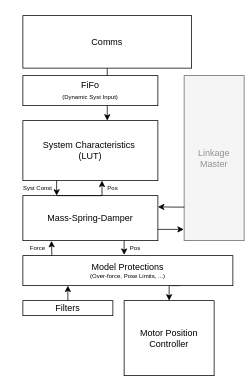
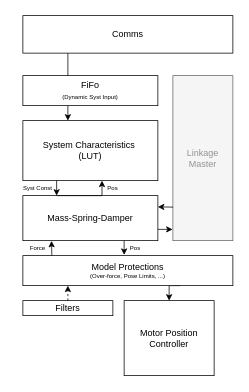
(107, 42) -> (128, 34)
(214, 158) -> (203, 158)
(68, 295) -> (68, 295)
